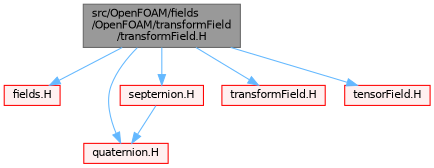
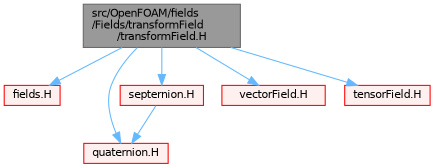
(162, 26) -> (162, 26)
(274, 95) -> (274, 95)
